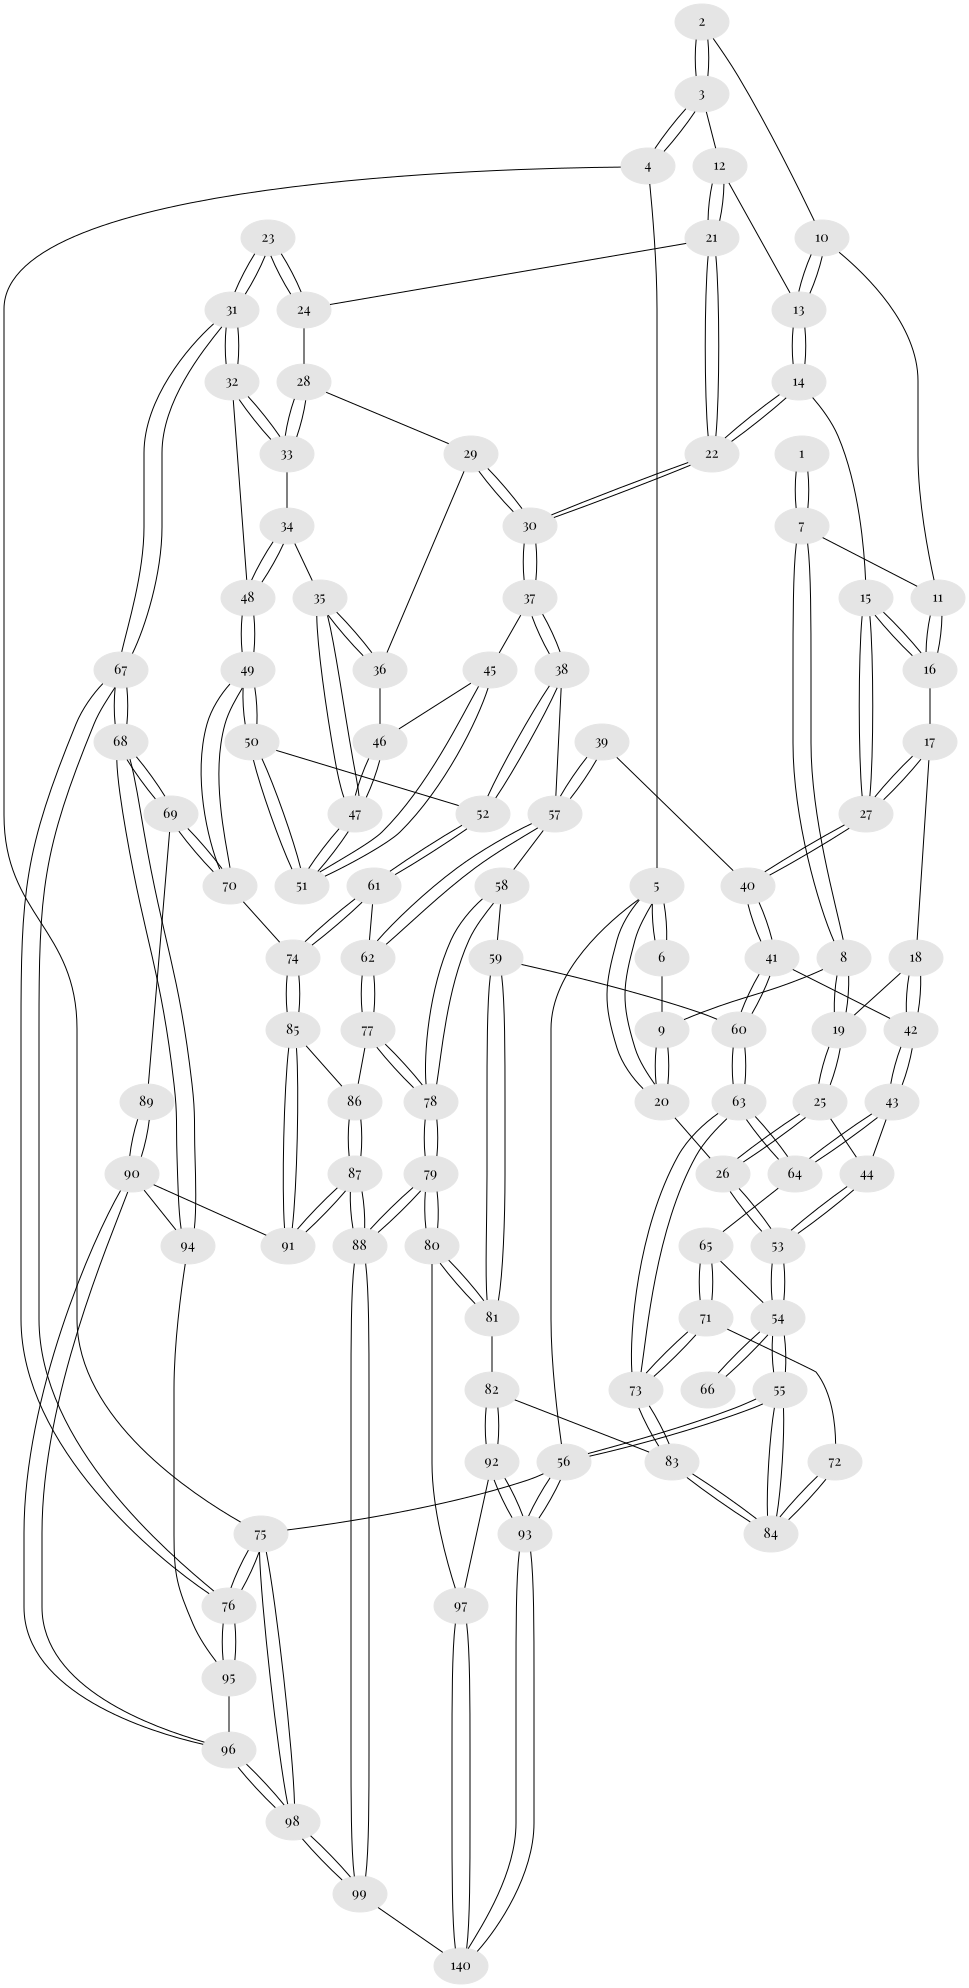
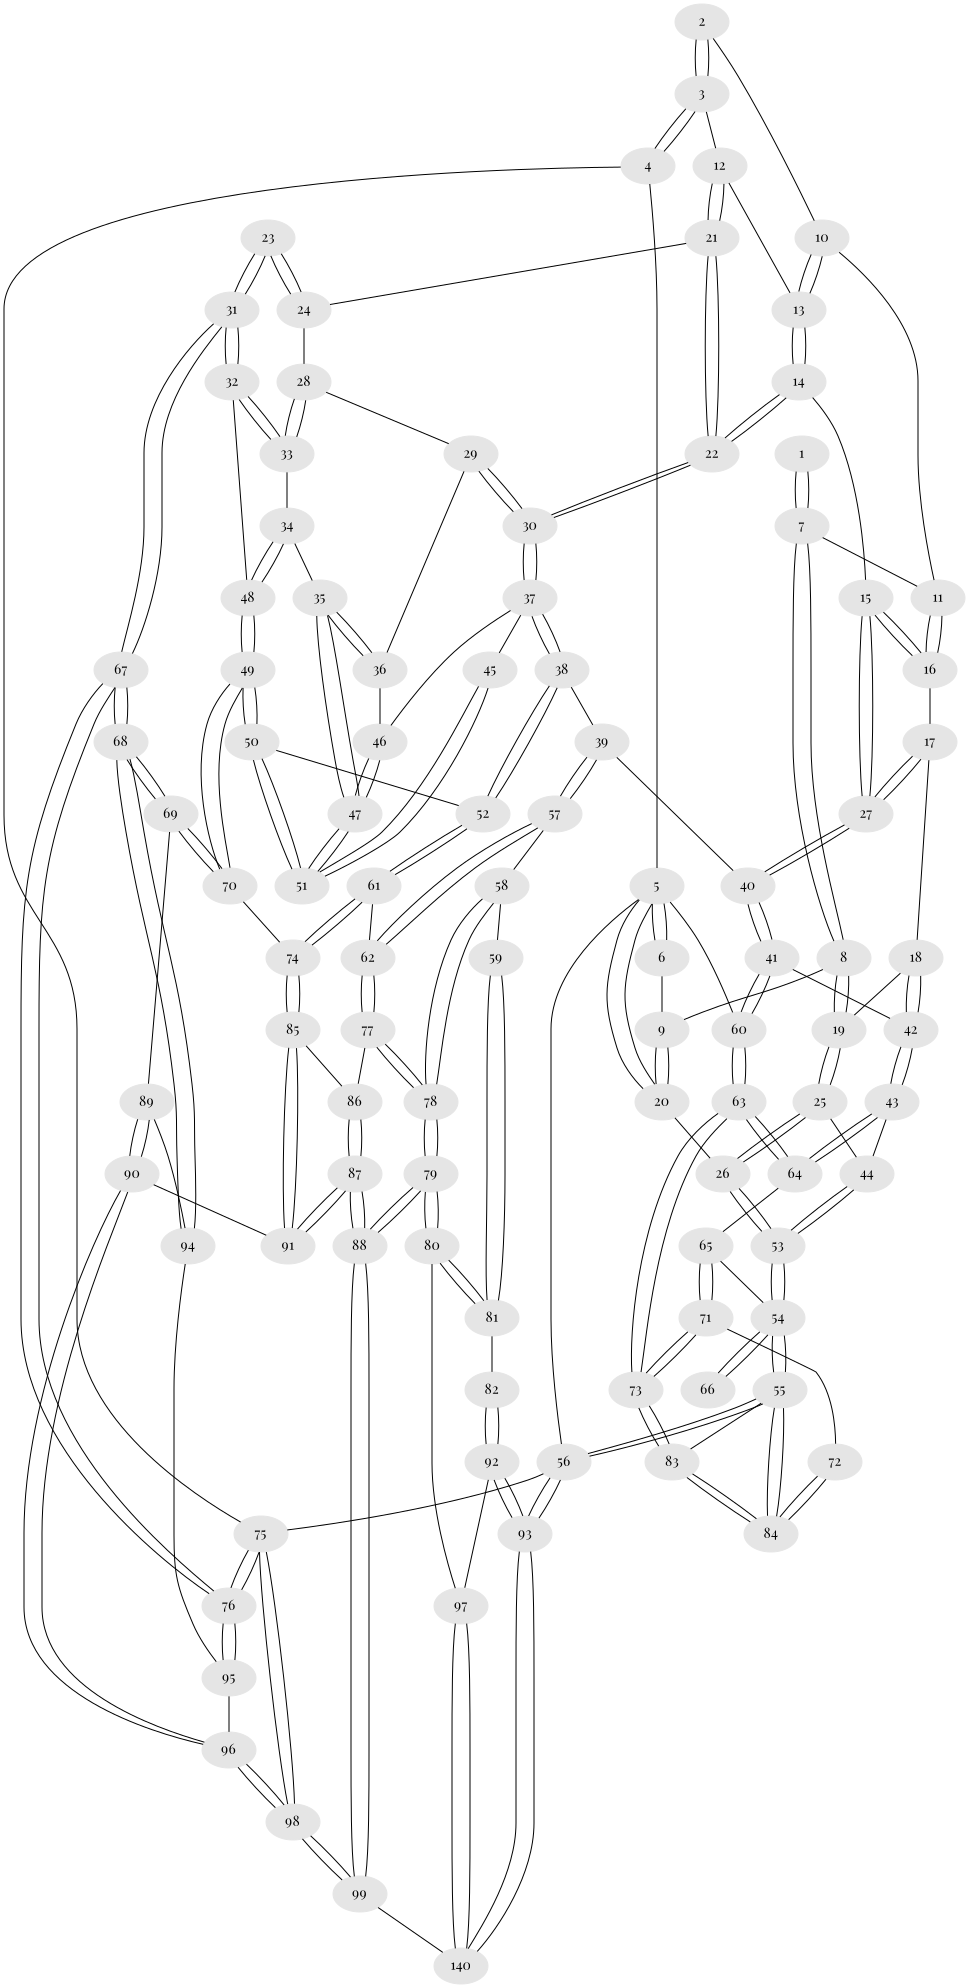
(435, 706) -> (444, 661)
(559, 742) -> (582, 706)
(615, 987) -> (706, 954)
(160, 1210) -> (171, 1167)
(582, 1426) -> (726, 1426)
